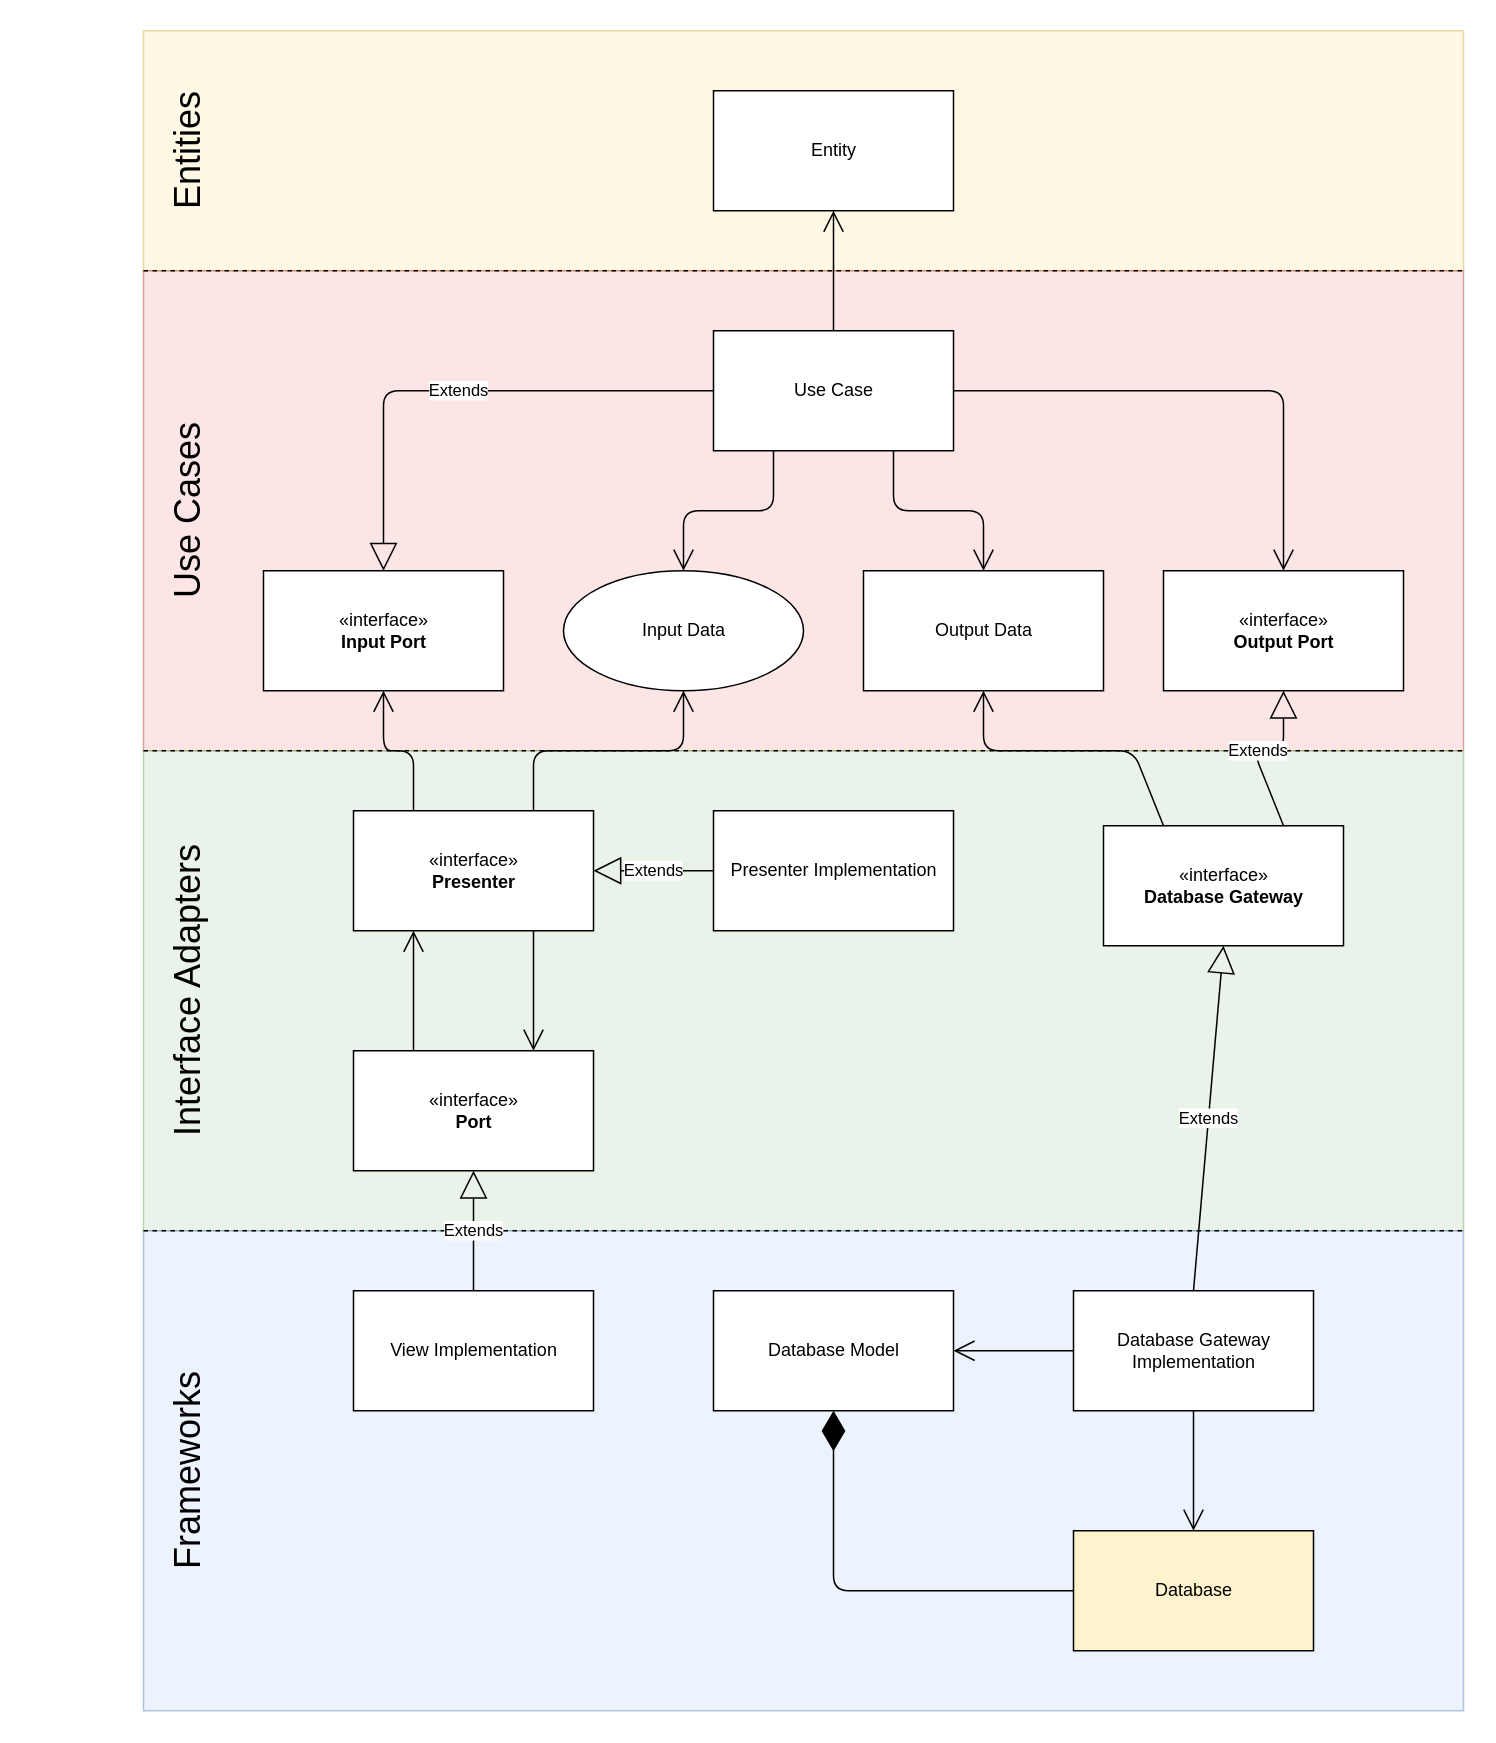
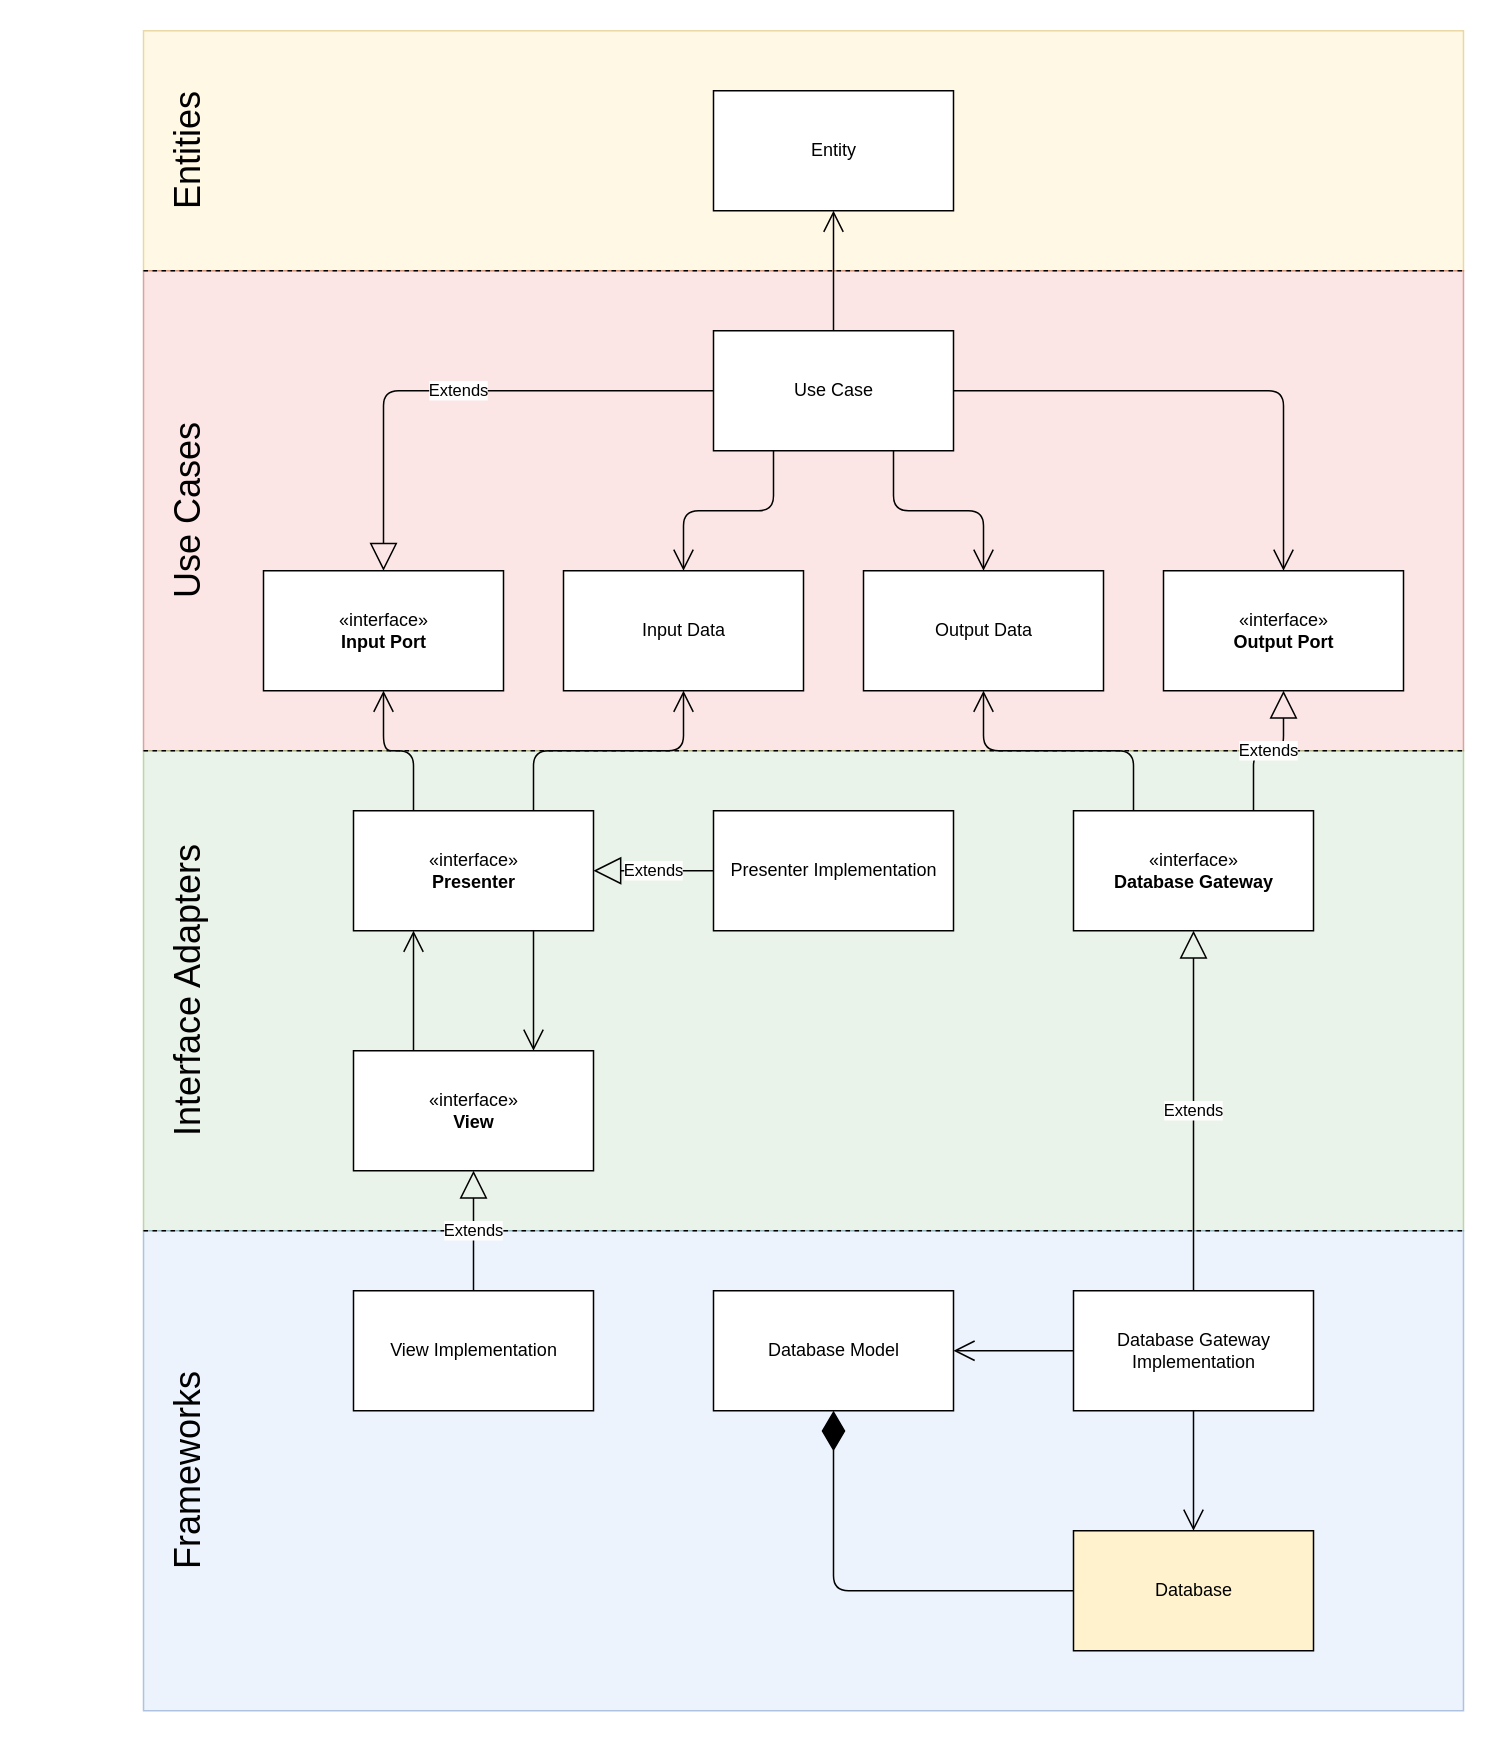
(683, 631) -> (683, 631)
(1223, 886) -> (1193, 871)
(474, 1111) -> (474, 1111)
